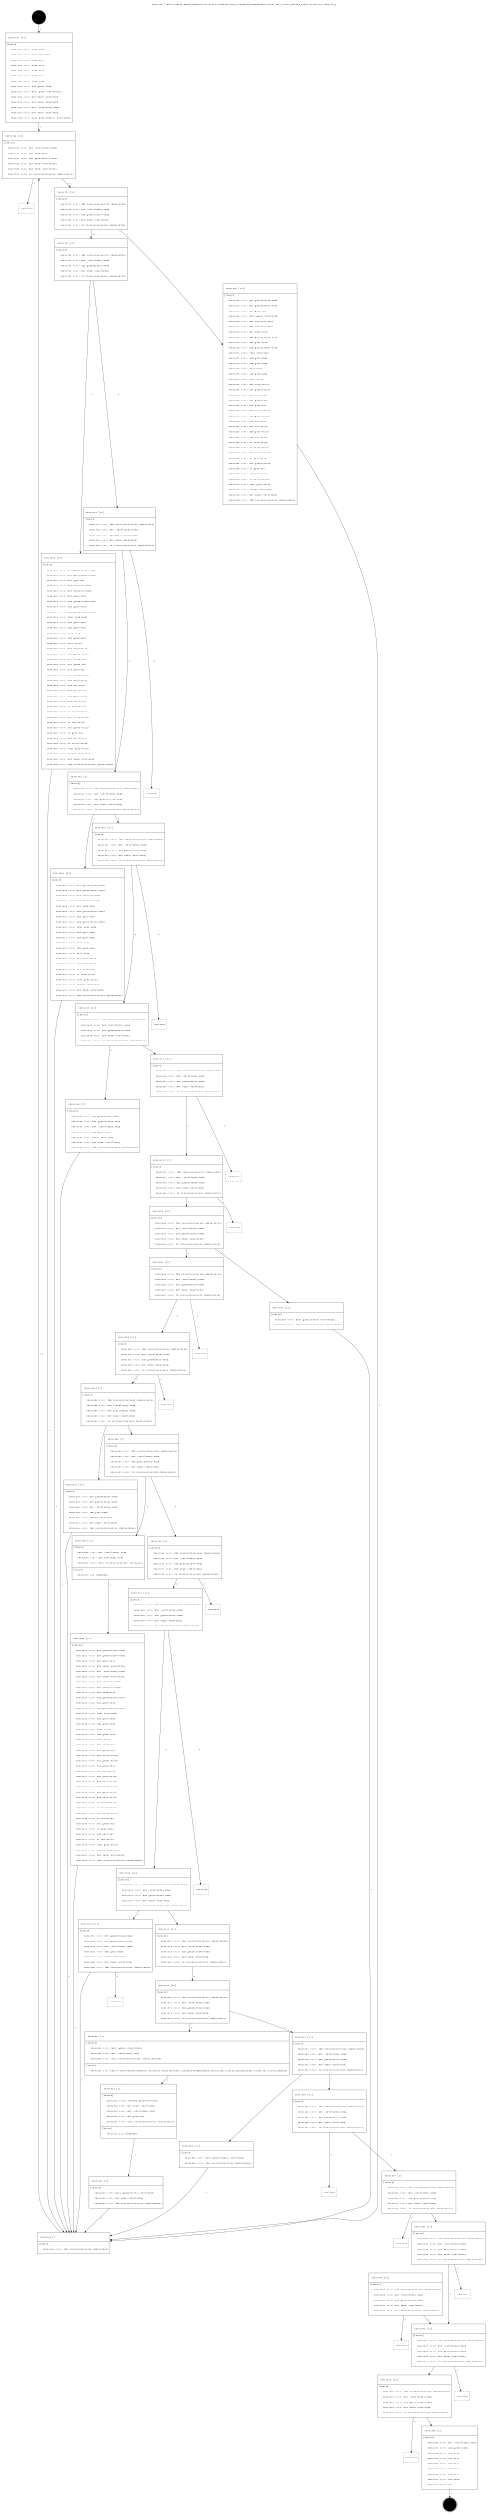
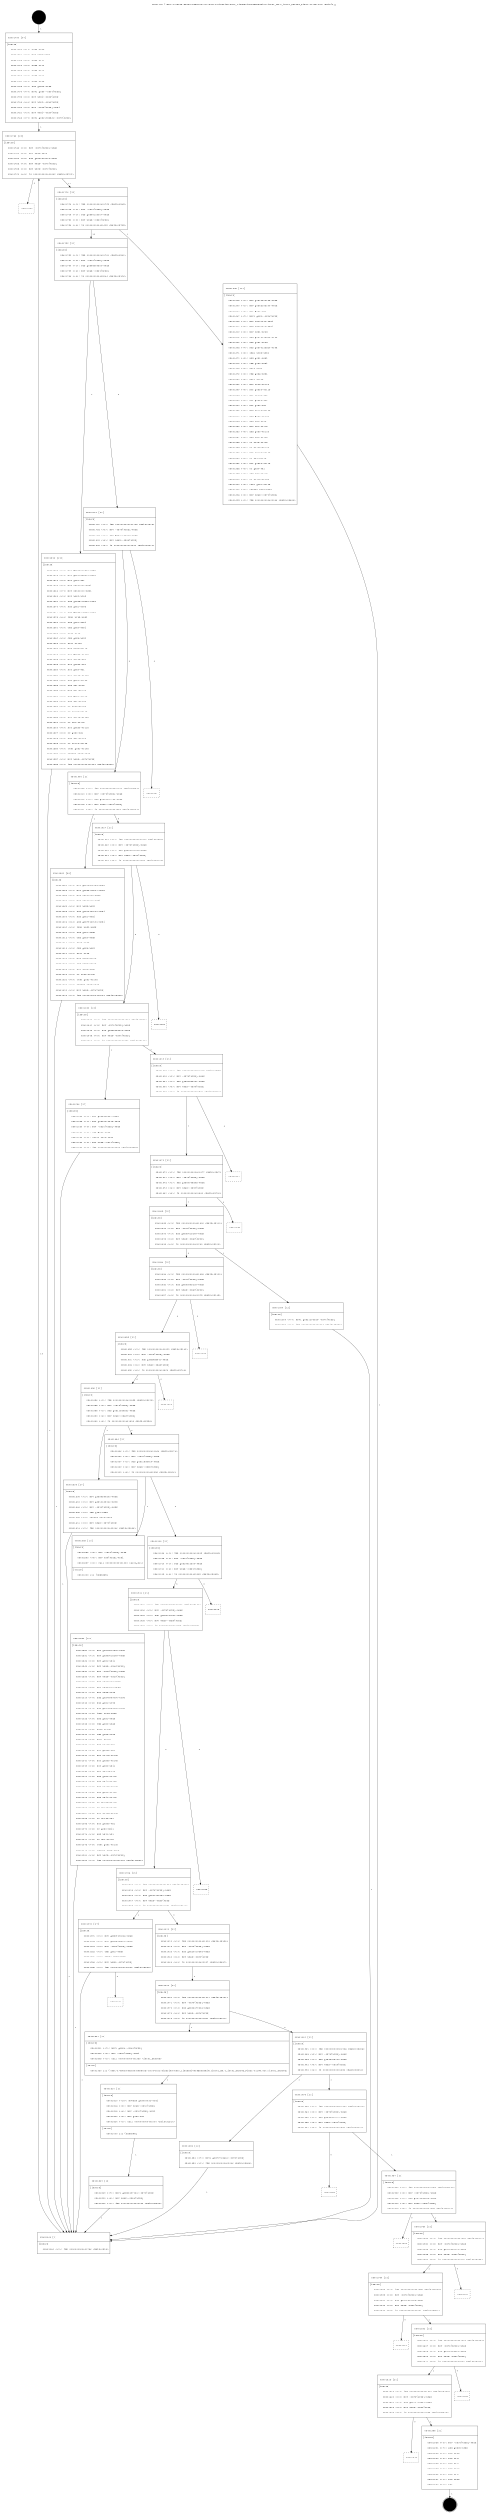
(108, 1606) -> none
(449, 2293) -> (428, 2268)
